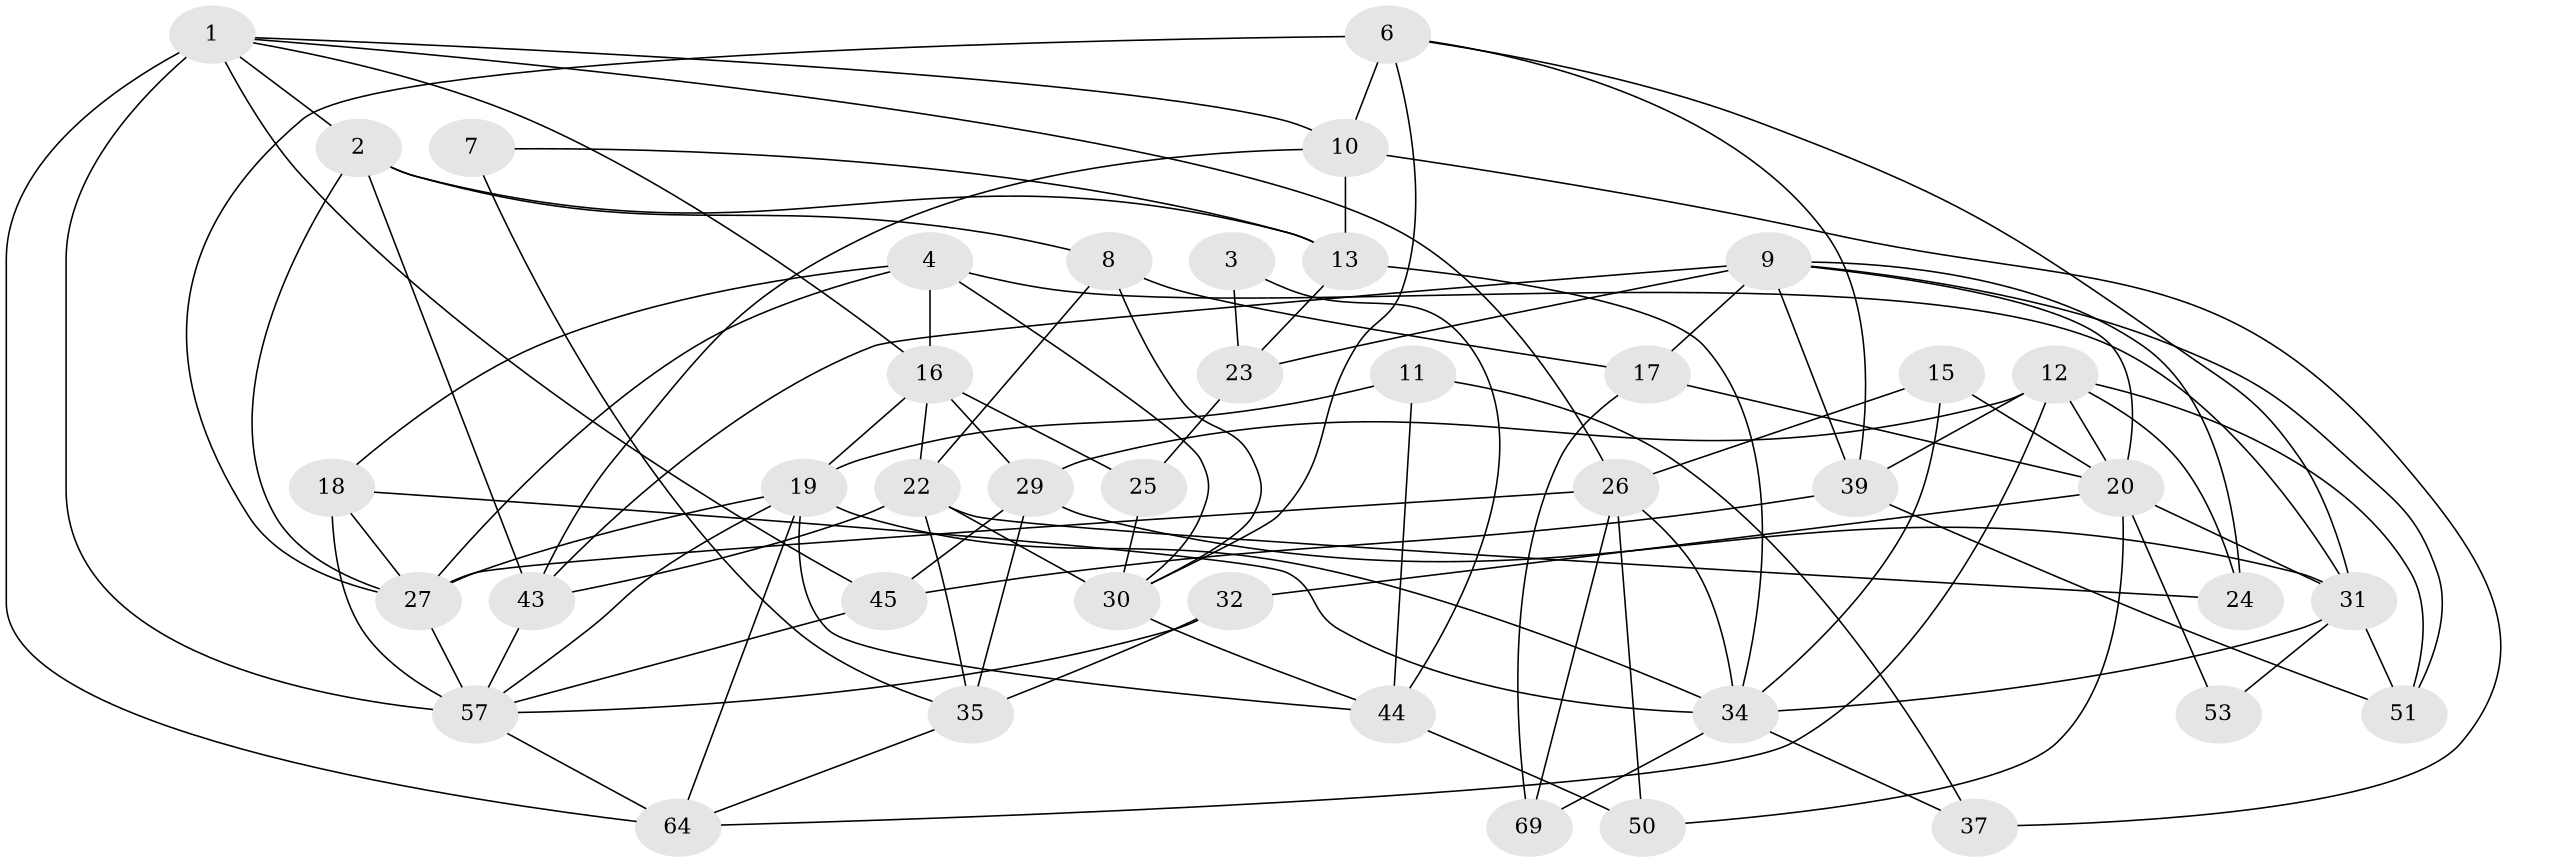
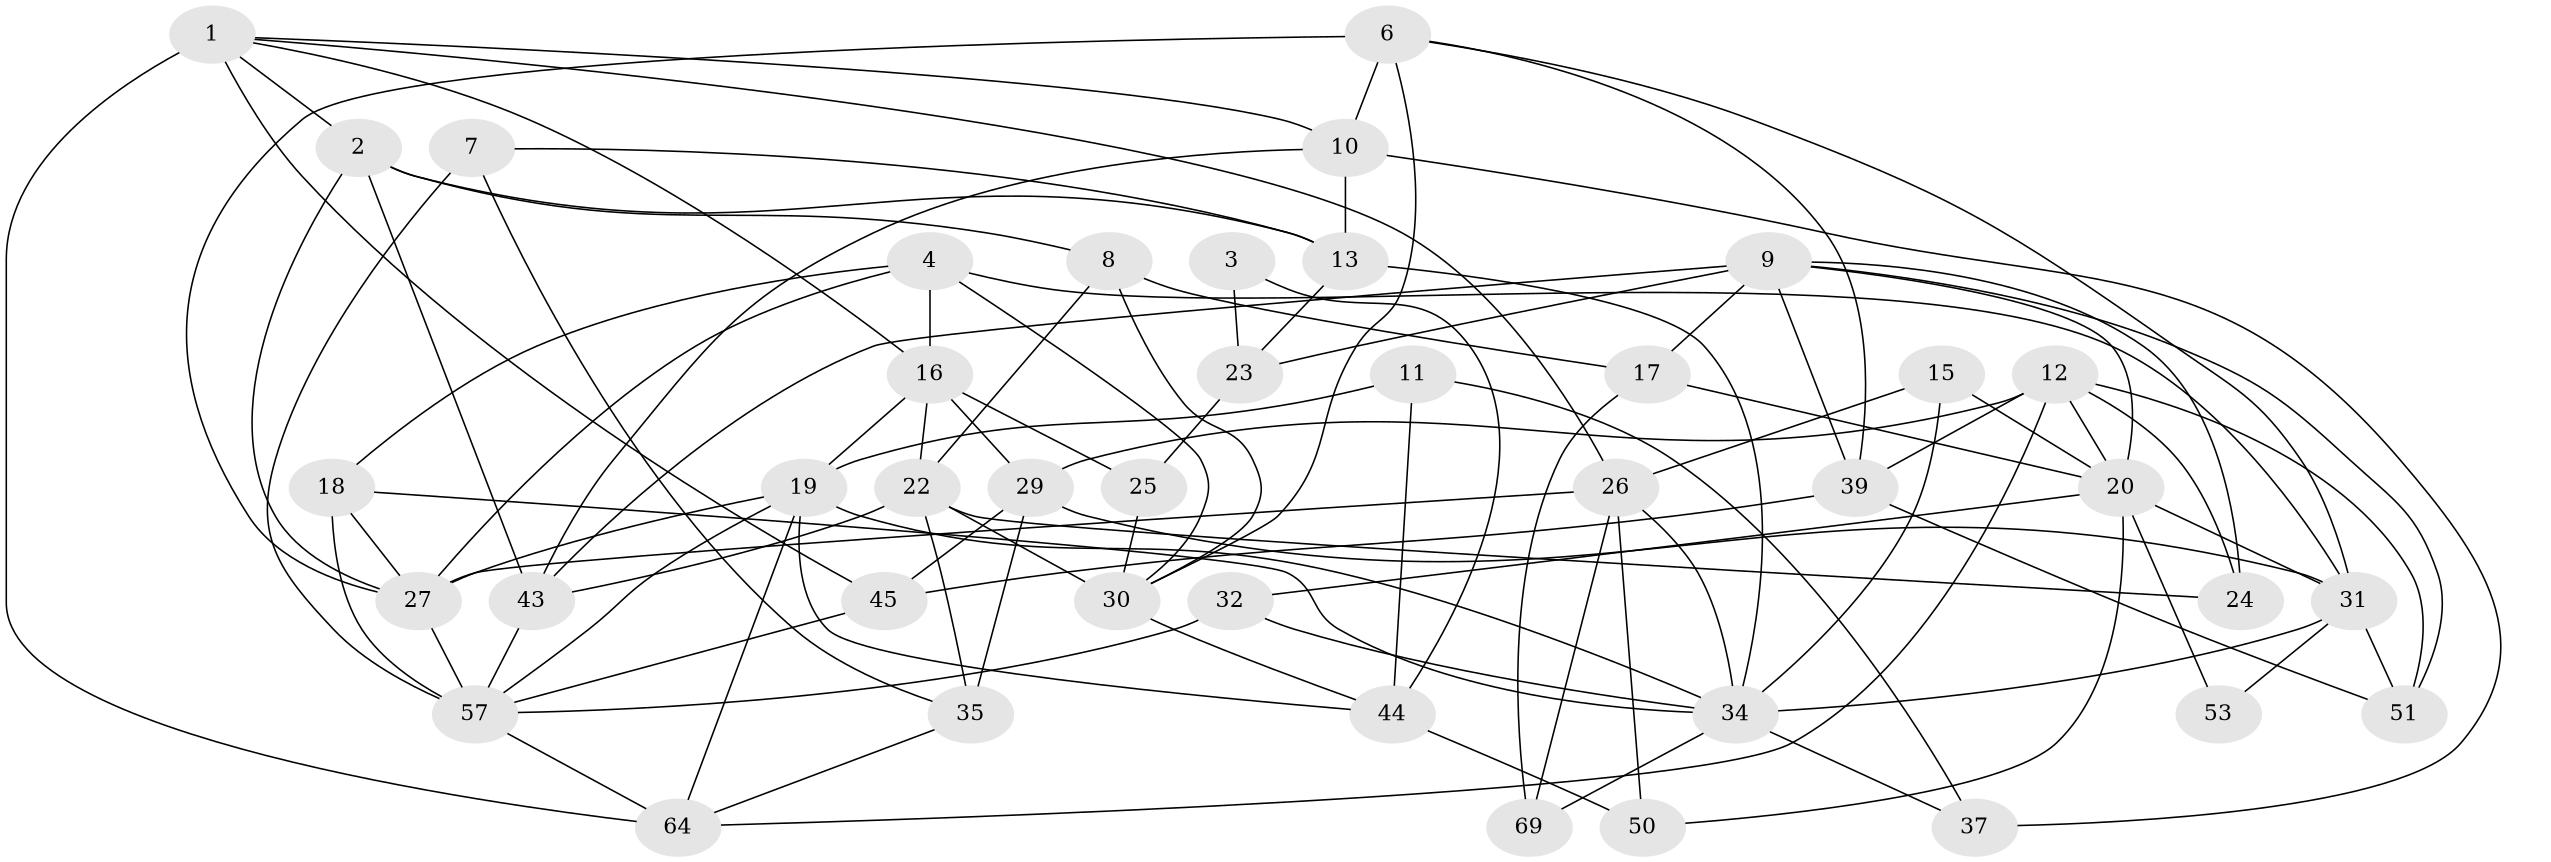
(66, 486) -> (279, 450)
(1103, 660) -> (1488, 675)
